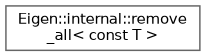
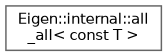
(103, 28) -> (84, 28)
